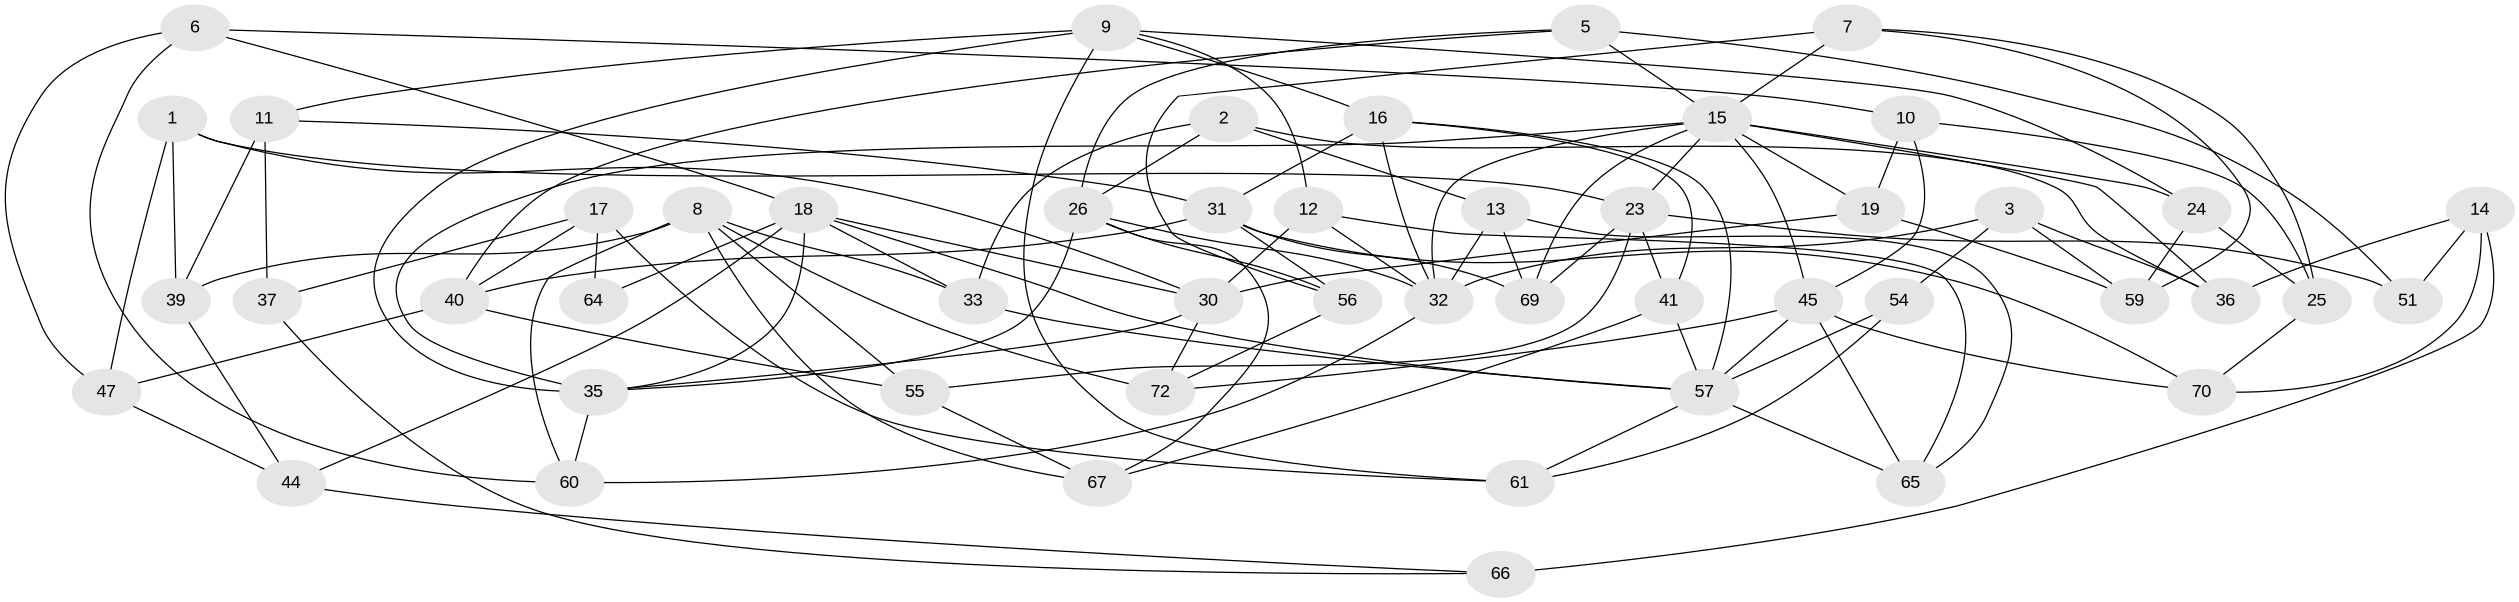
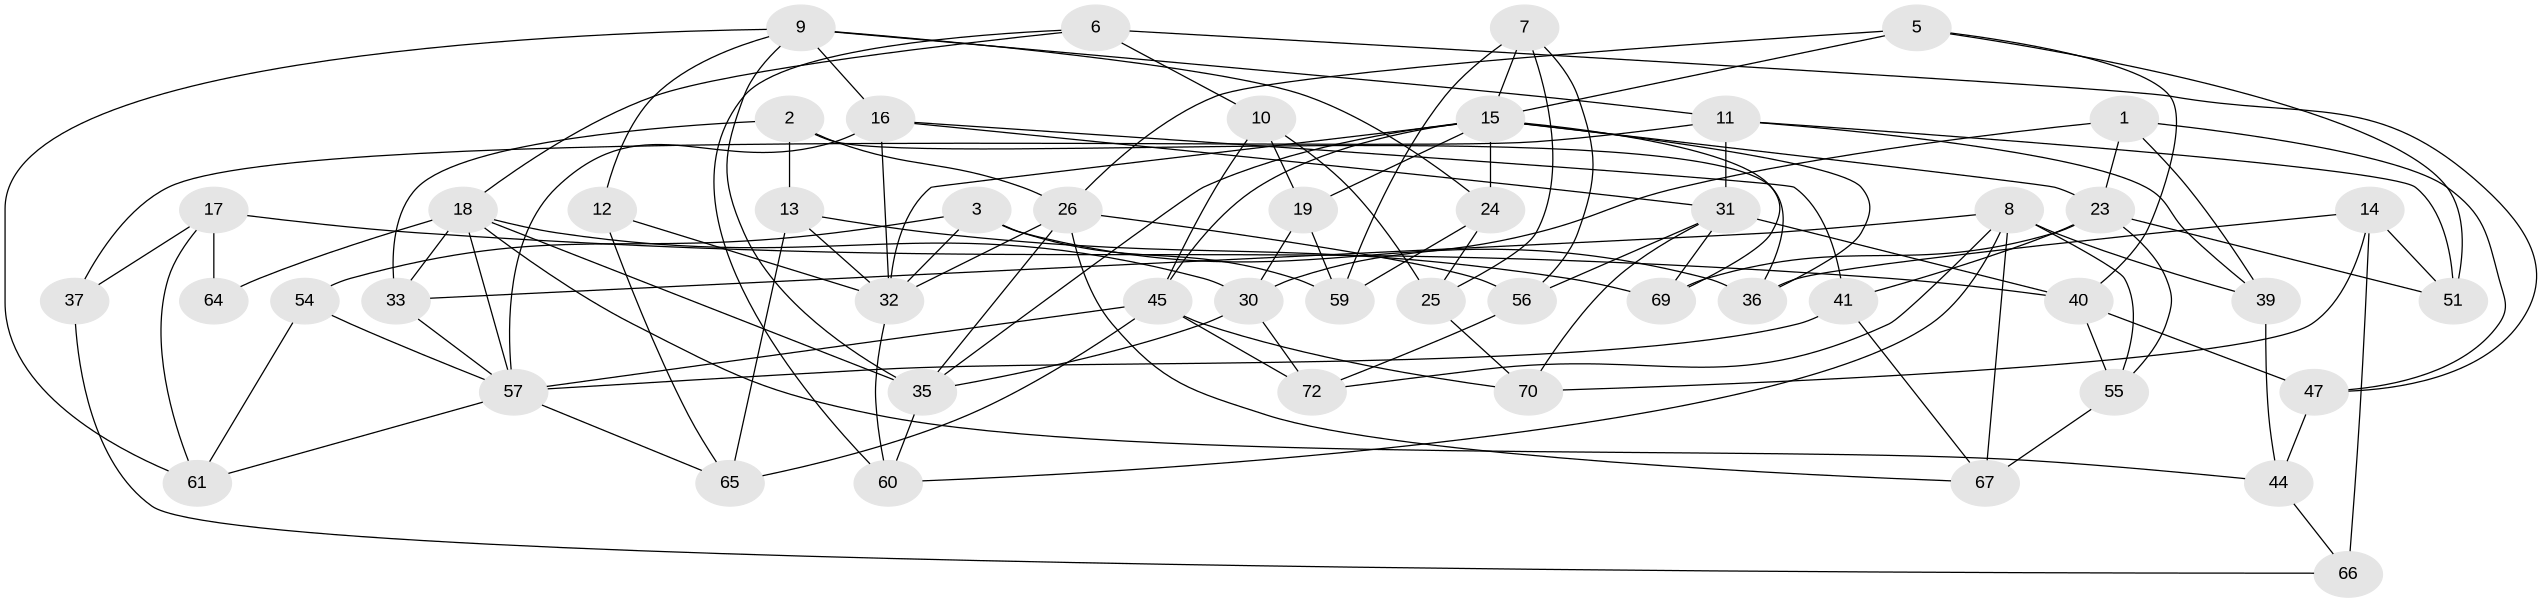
none -> (2139, 152)
(1257, 257) -> none
